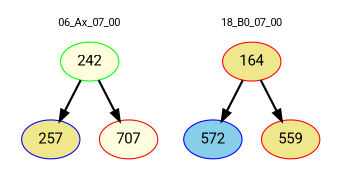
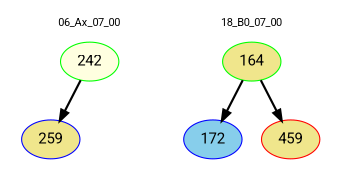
(252, 62) -> (252, 62)
(51, 139) -> (51, 139)
(129, 139) -> none
(213, 139) -> (213, 139)
(291, 139) -> (291, 139)
